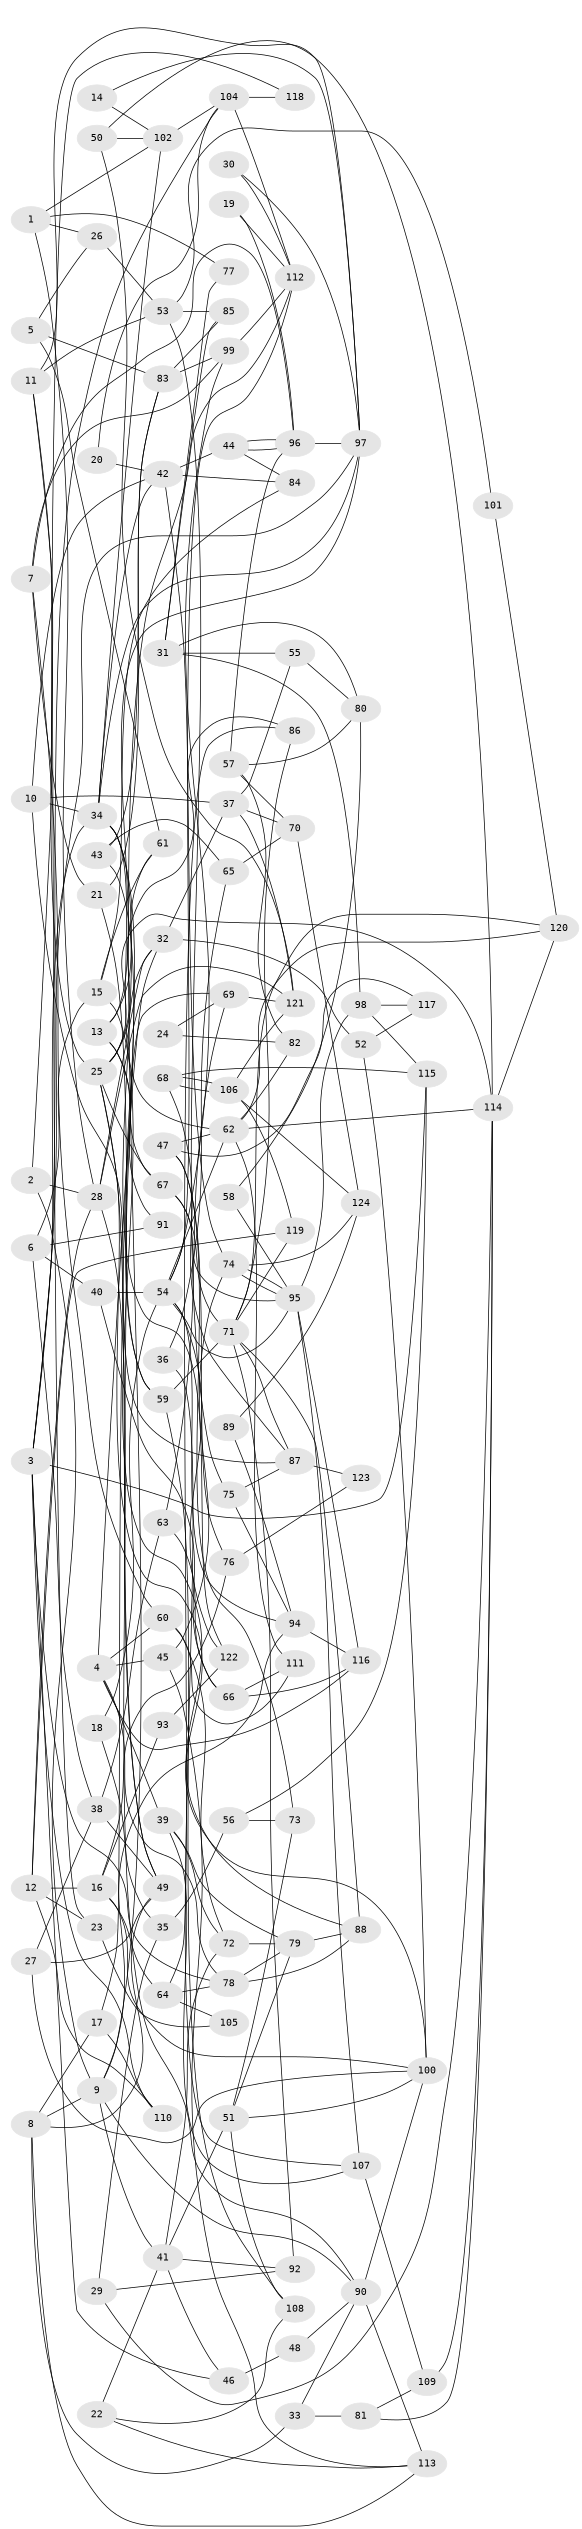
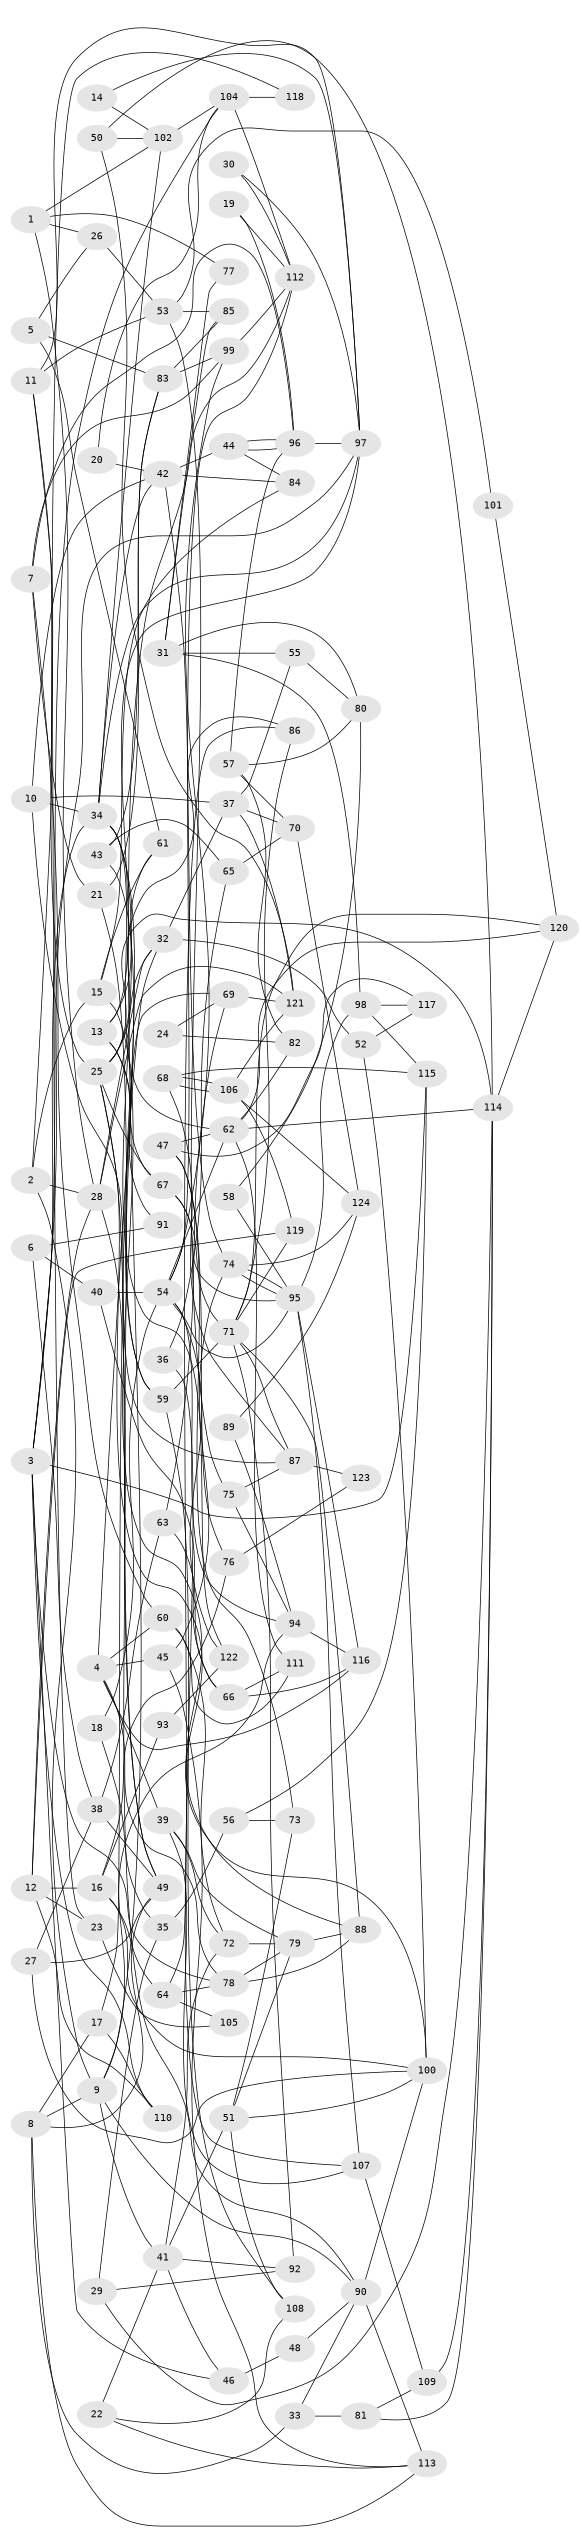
(59, 1118) -> (47, 1090)
